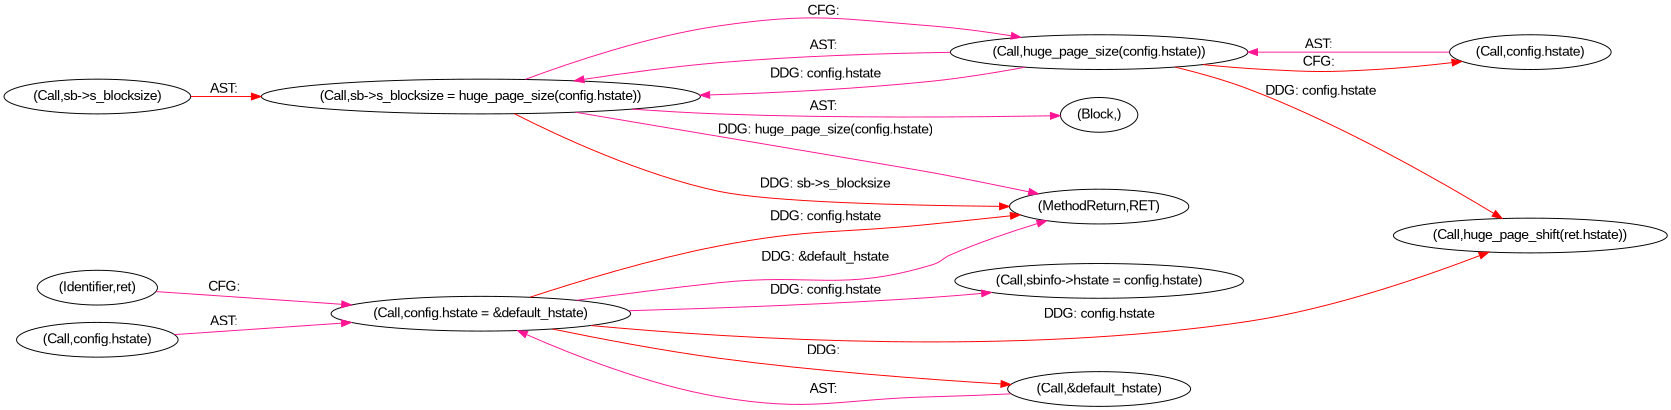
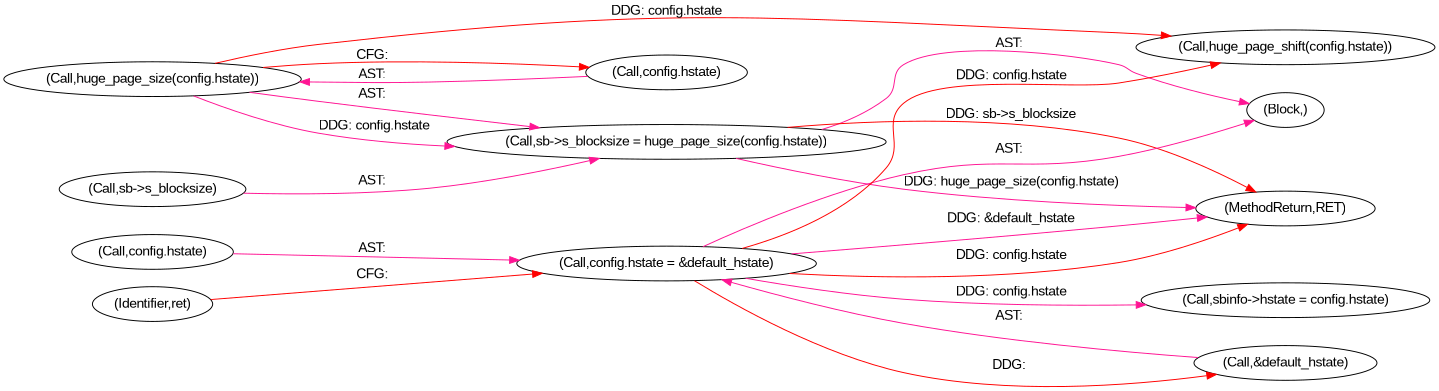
(765, 20) -> none
(221, 97) -> (418, 189)
none -> (969, 165)
(1530, 236) -> (1285, 47)
(249, 298) -> (372, 287)
